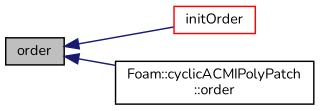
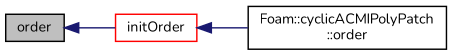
(97, 62) -> (230, 28)
